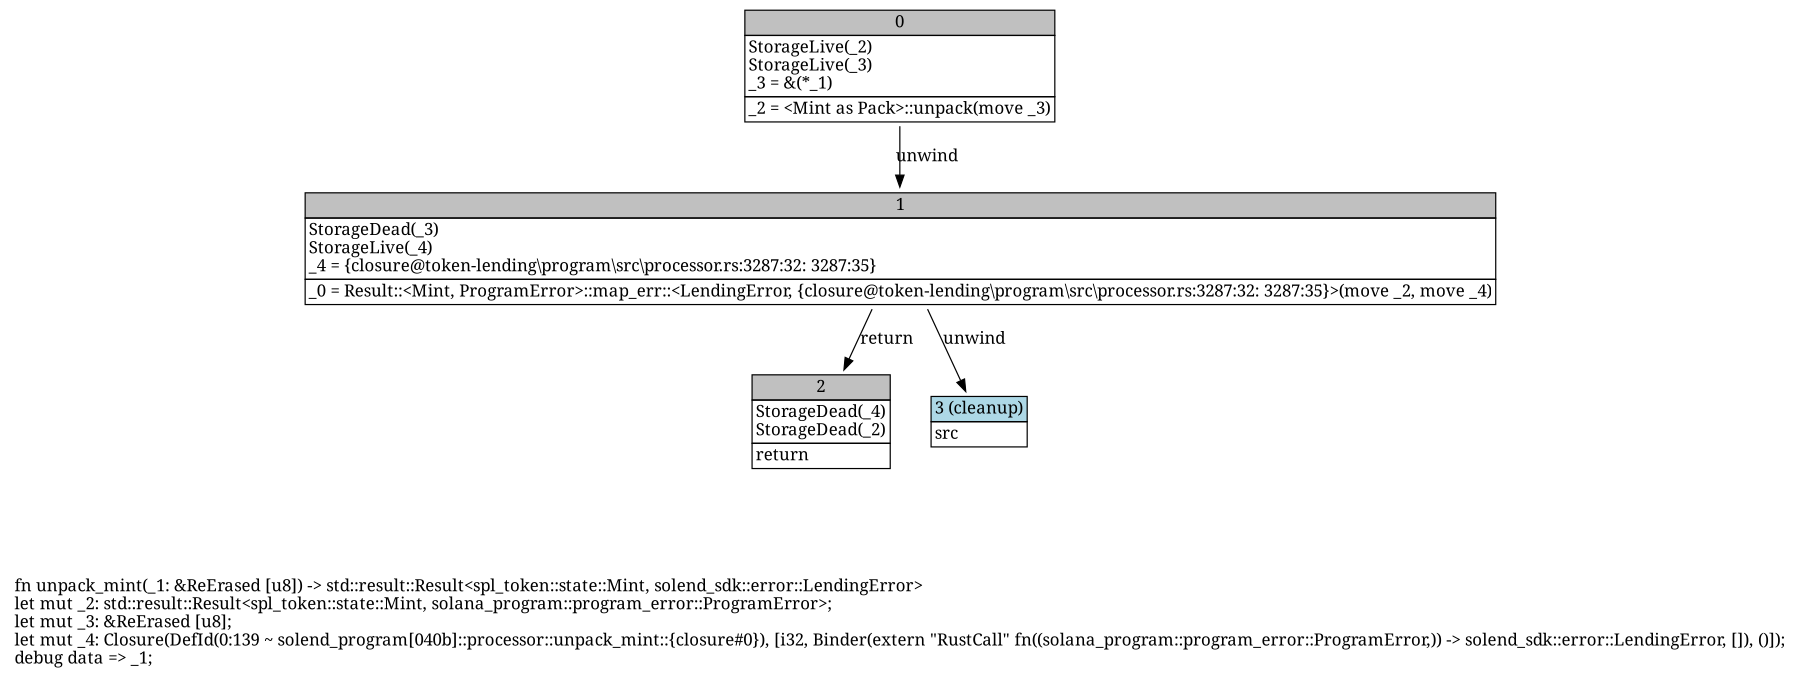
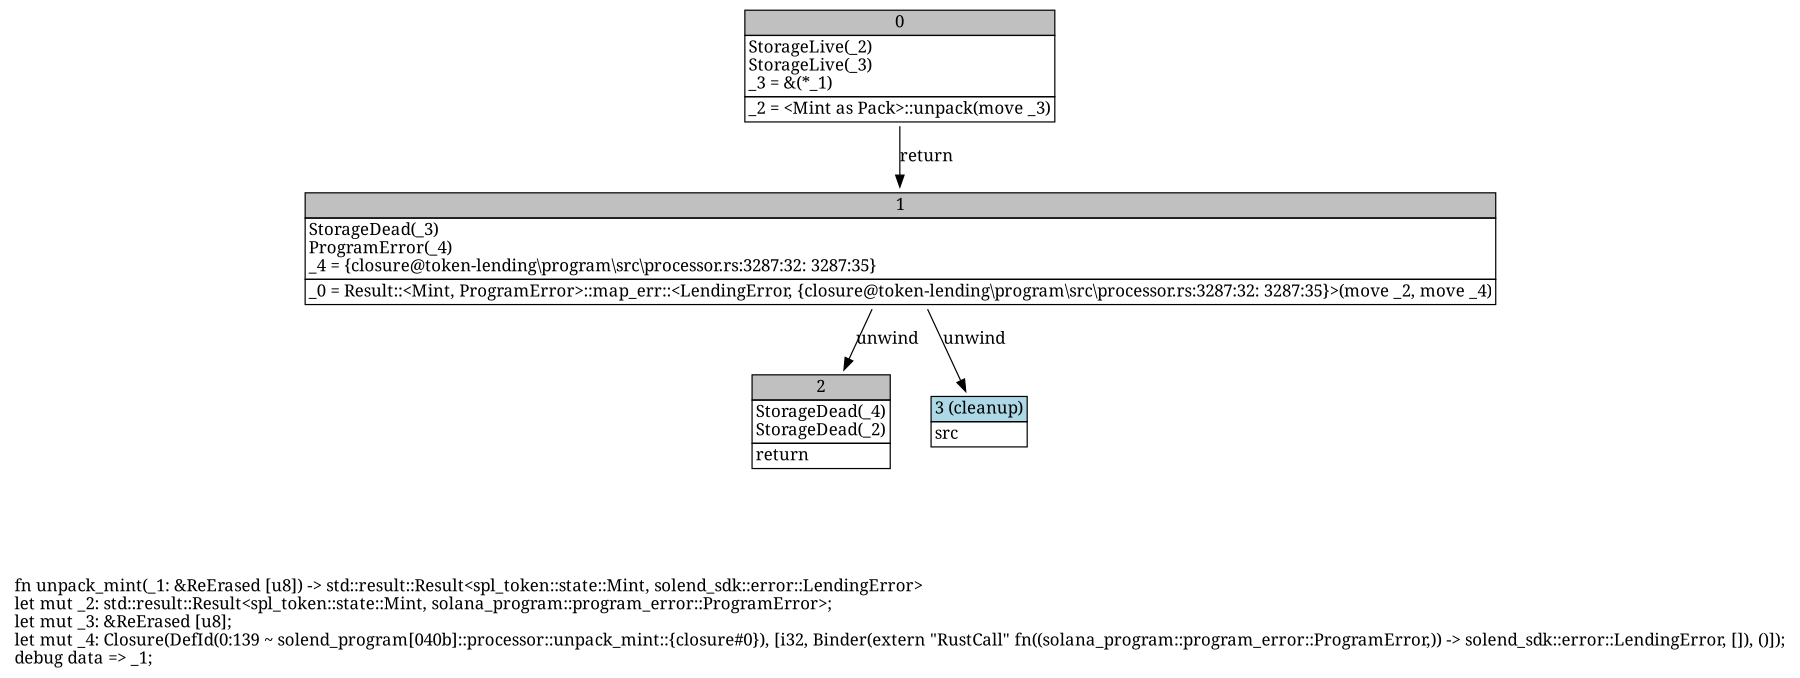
(927, 157) -> (927, 157)
(371, 248) -> (381, 248)
(887, 339) -> (887, 339)
